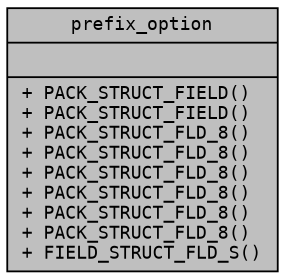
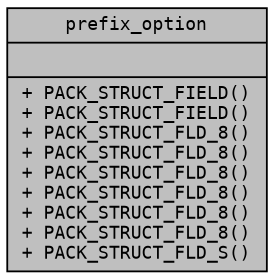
(142, 253) -> (137, 253)
